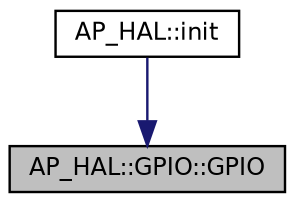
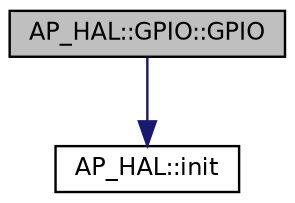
(147, 89) -> (147, 89)
